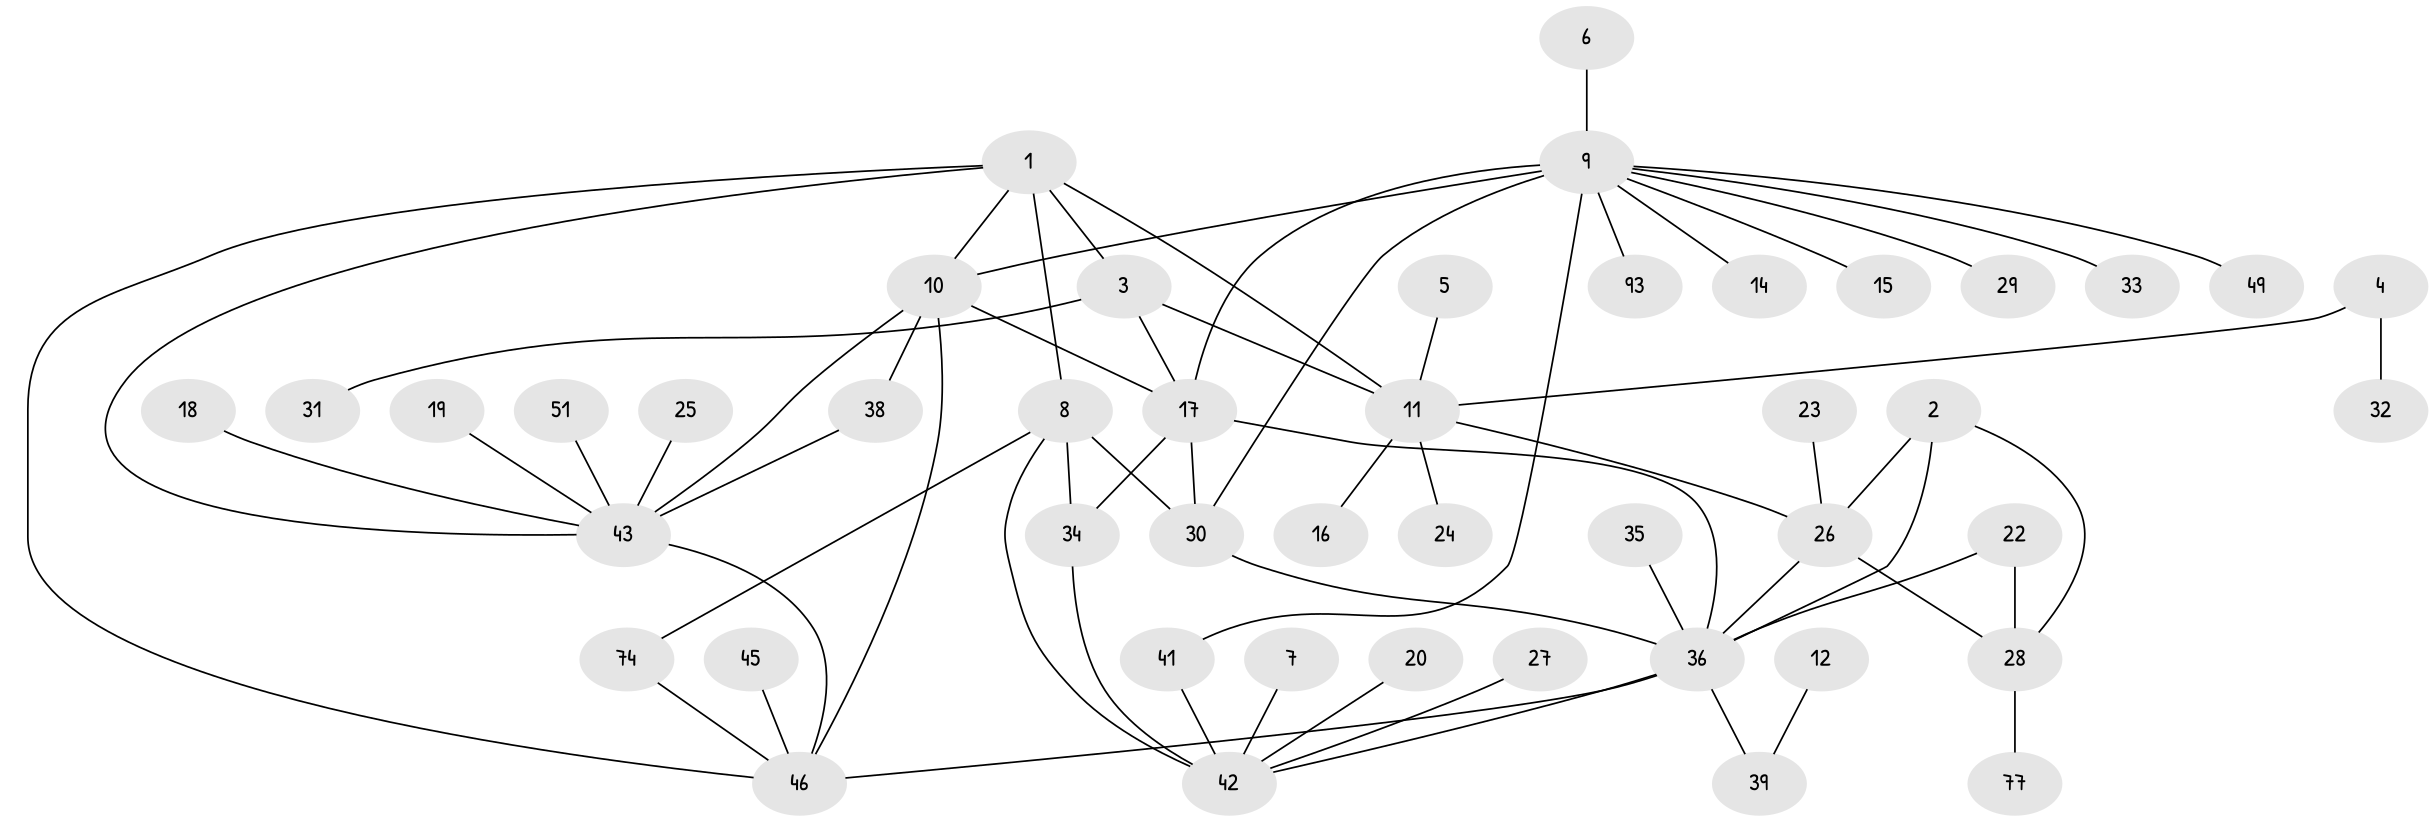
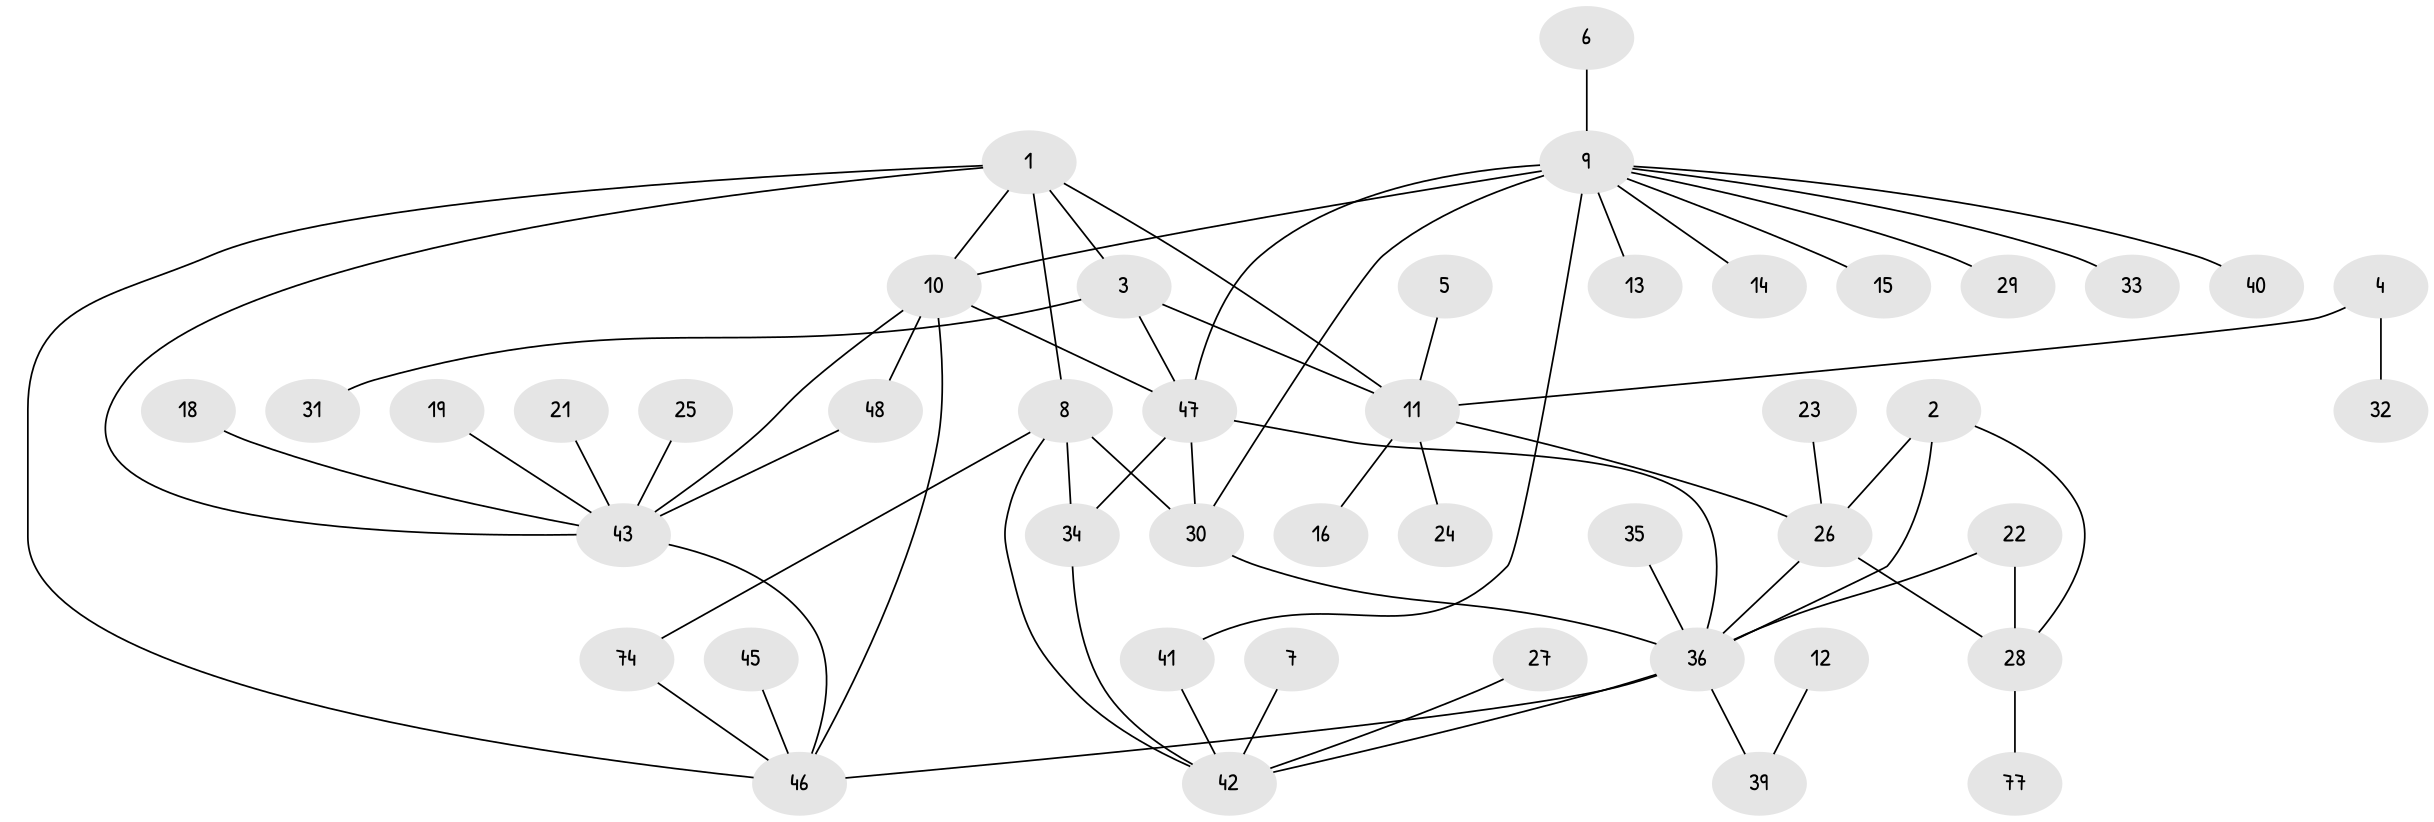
(1635, 287) -> (1635, 287)
(2257, 287) -> (2257, 287)
(561, 411) -> (561, 411)
(876, 411) -> (876, 411)
(1190, 411) -> (1190, 411)
(1416, 659) -> none
